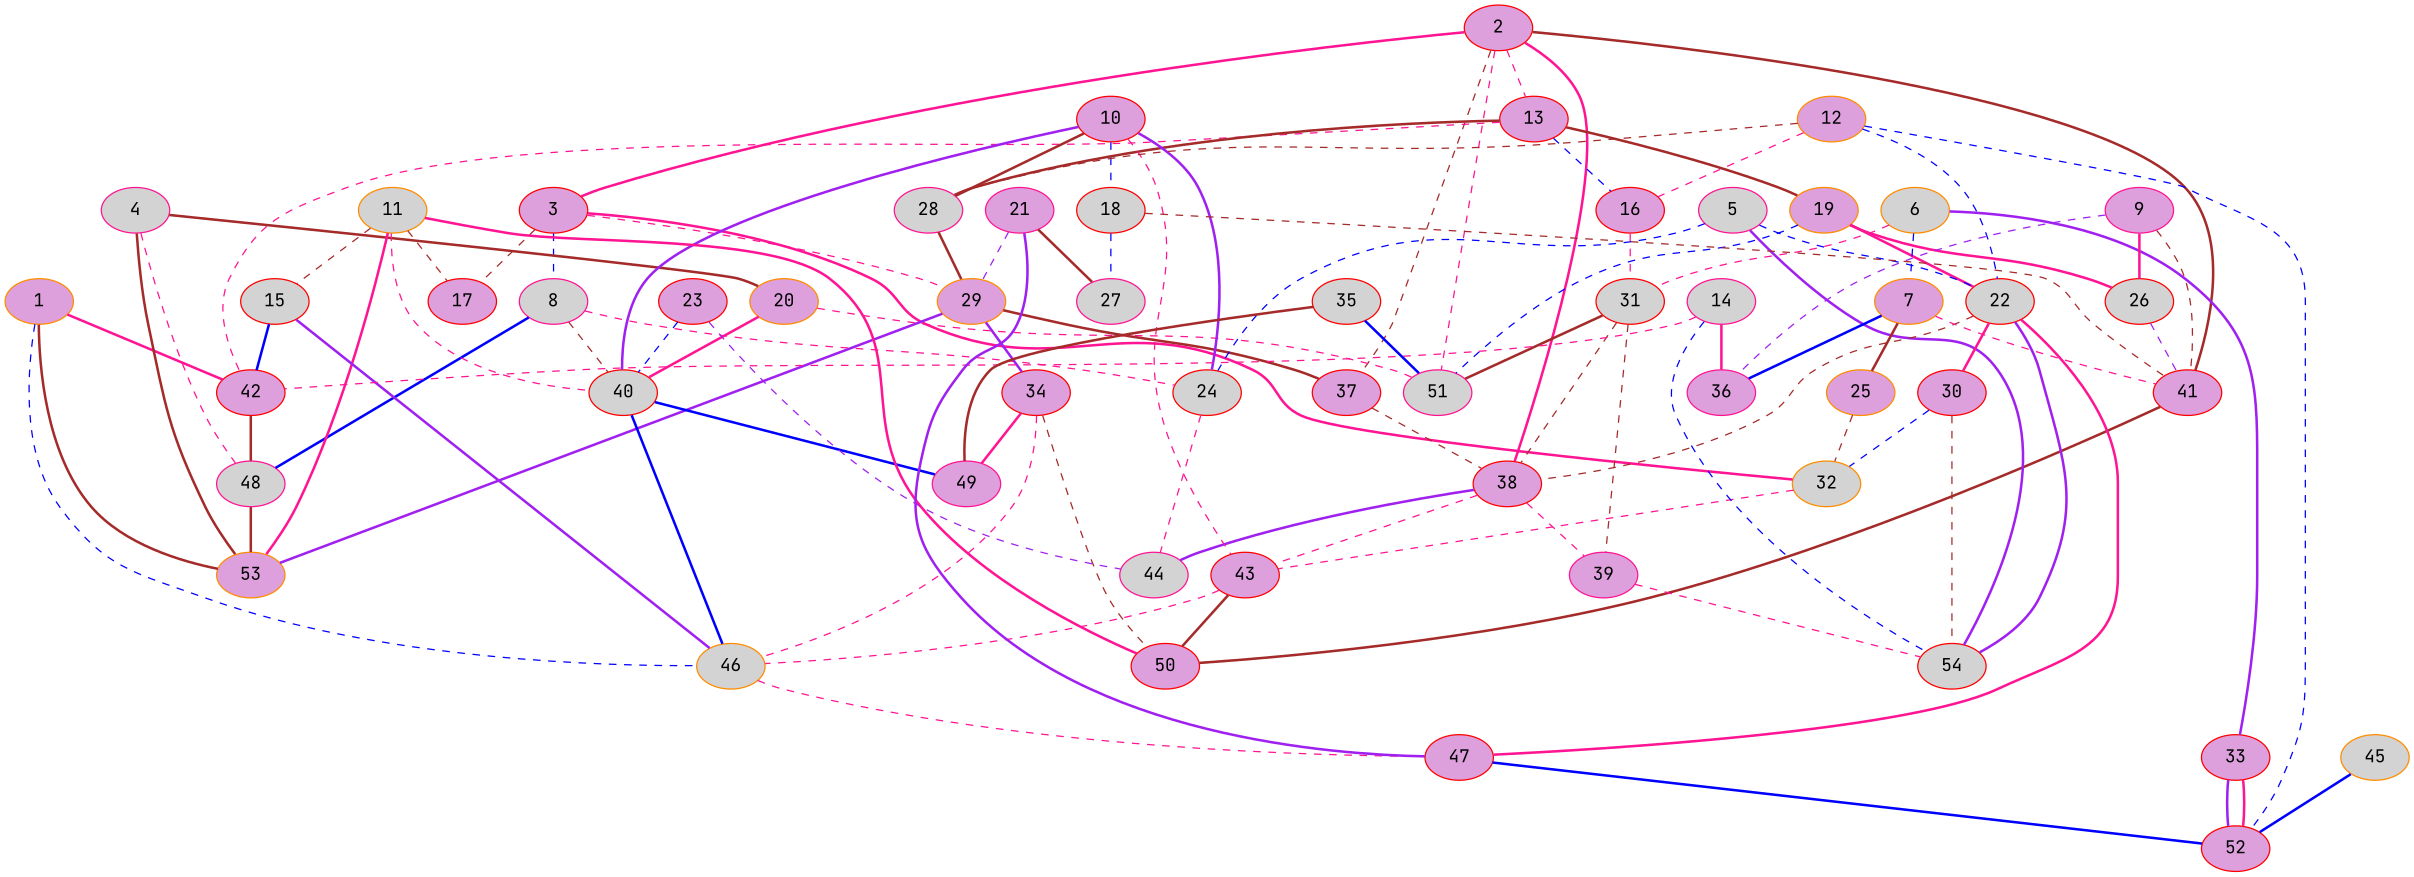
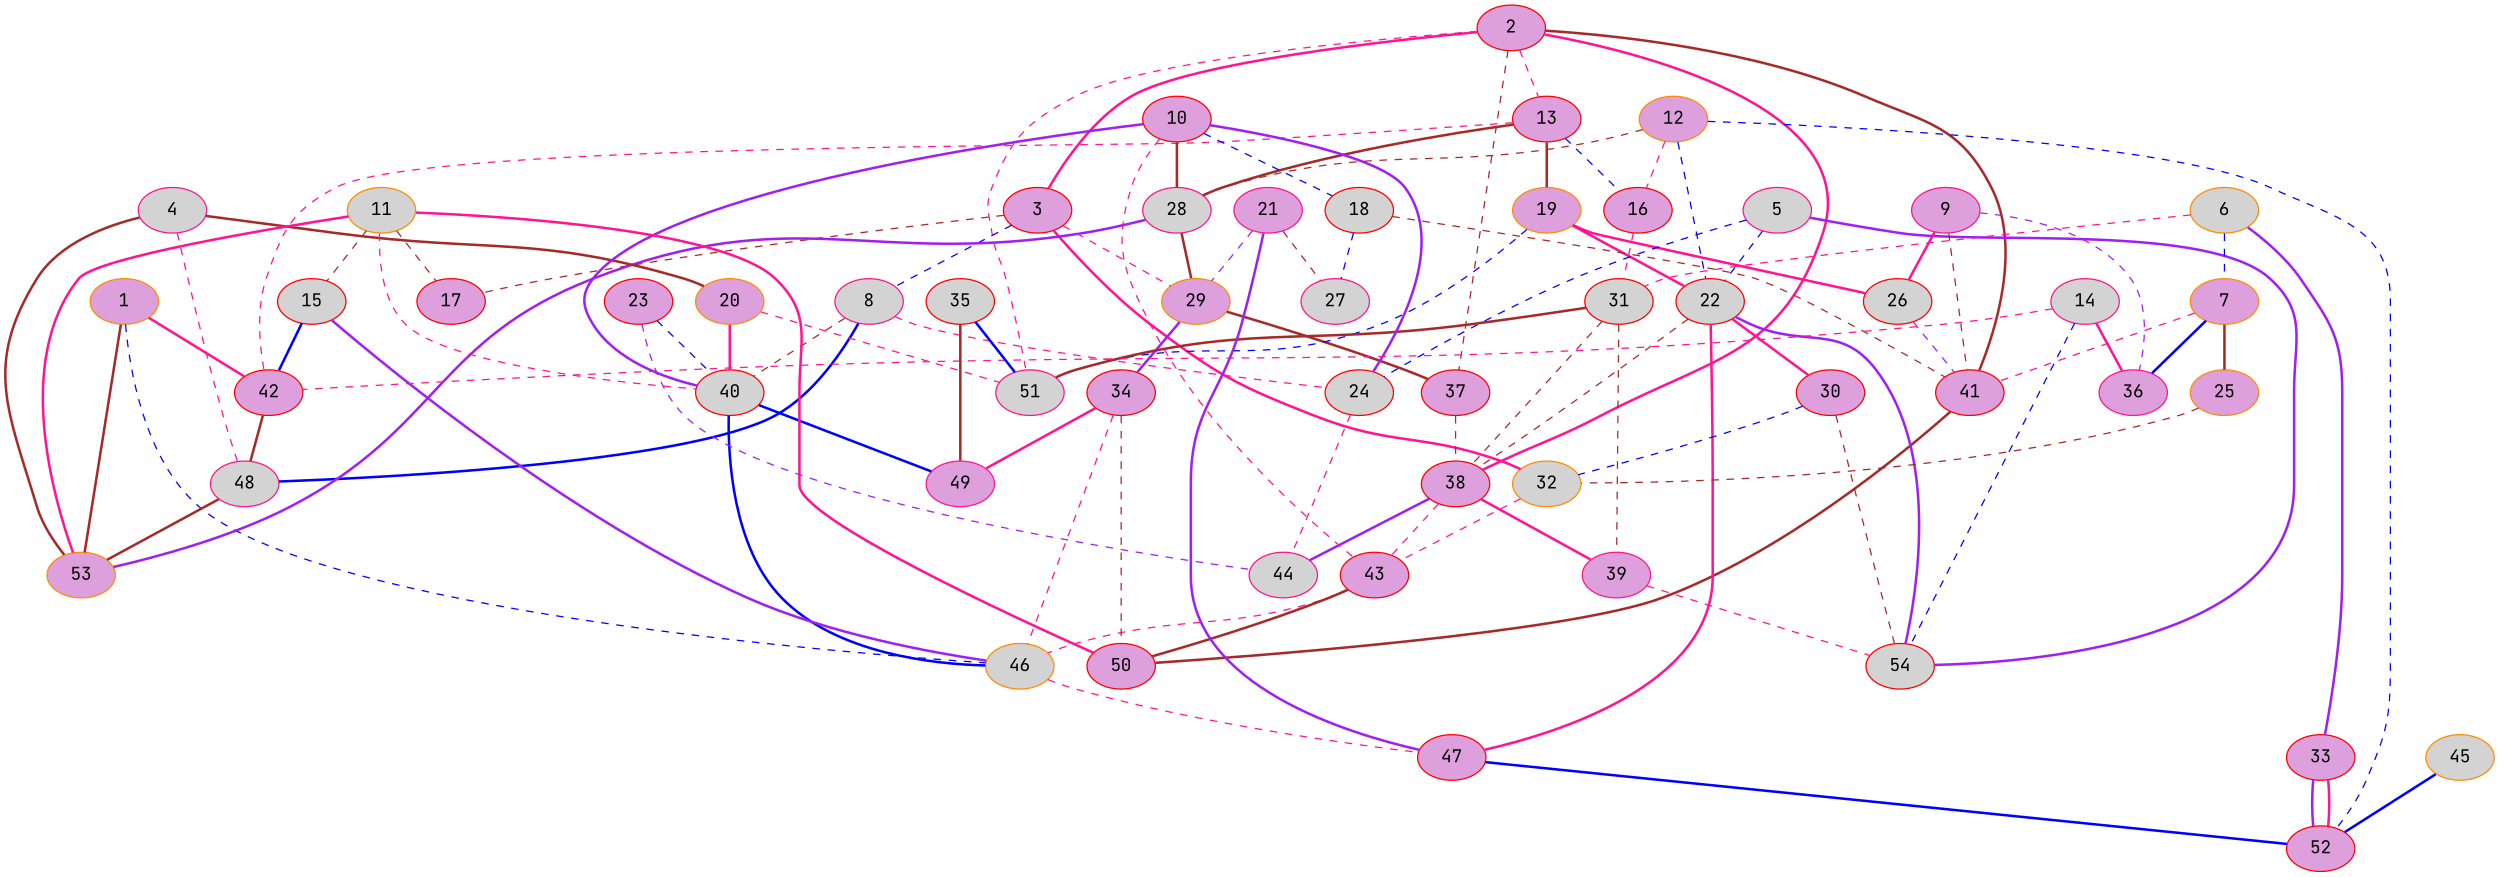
(1065, 256) -> (1302, 256)
(611, 438) -> (563, 293)
(1561, 535) -> (1536, 529)
